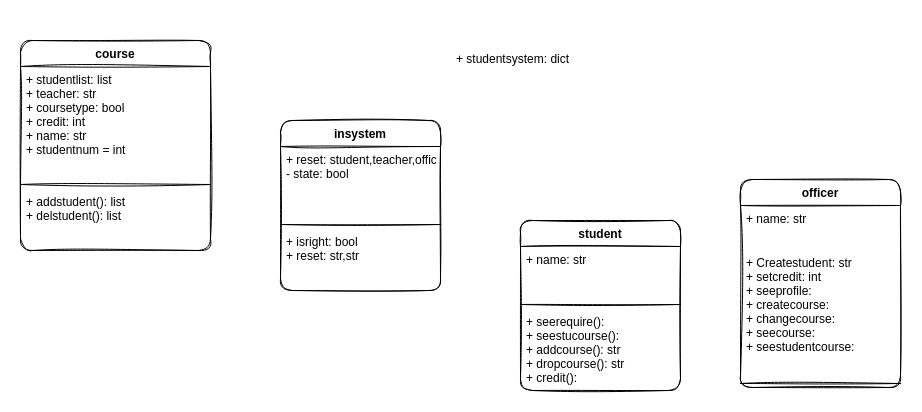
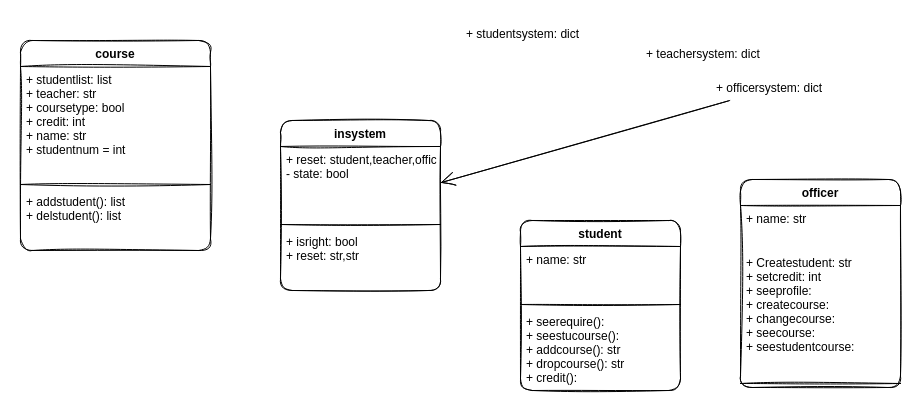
none -> (726, 54)
(536, 59) -> (546, 34)
none -> (776, 88)
none -> (584, 142)
